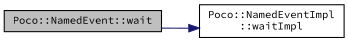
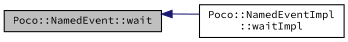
(175, 28) -> (186, 14)
